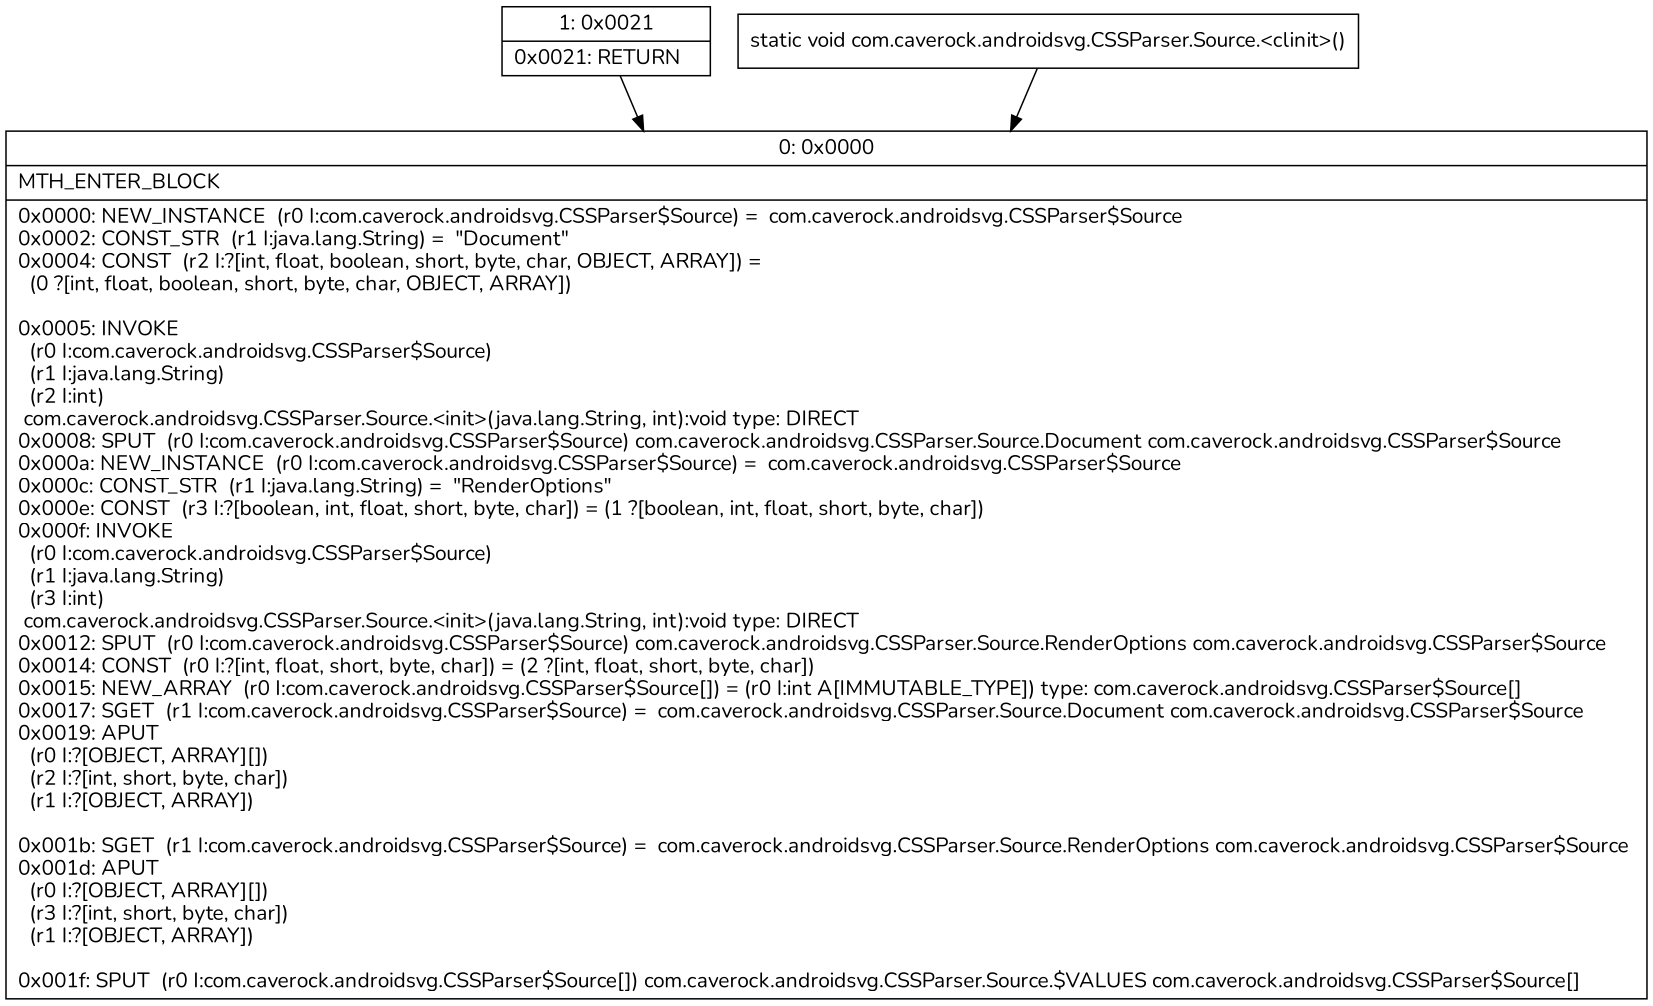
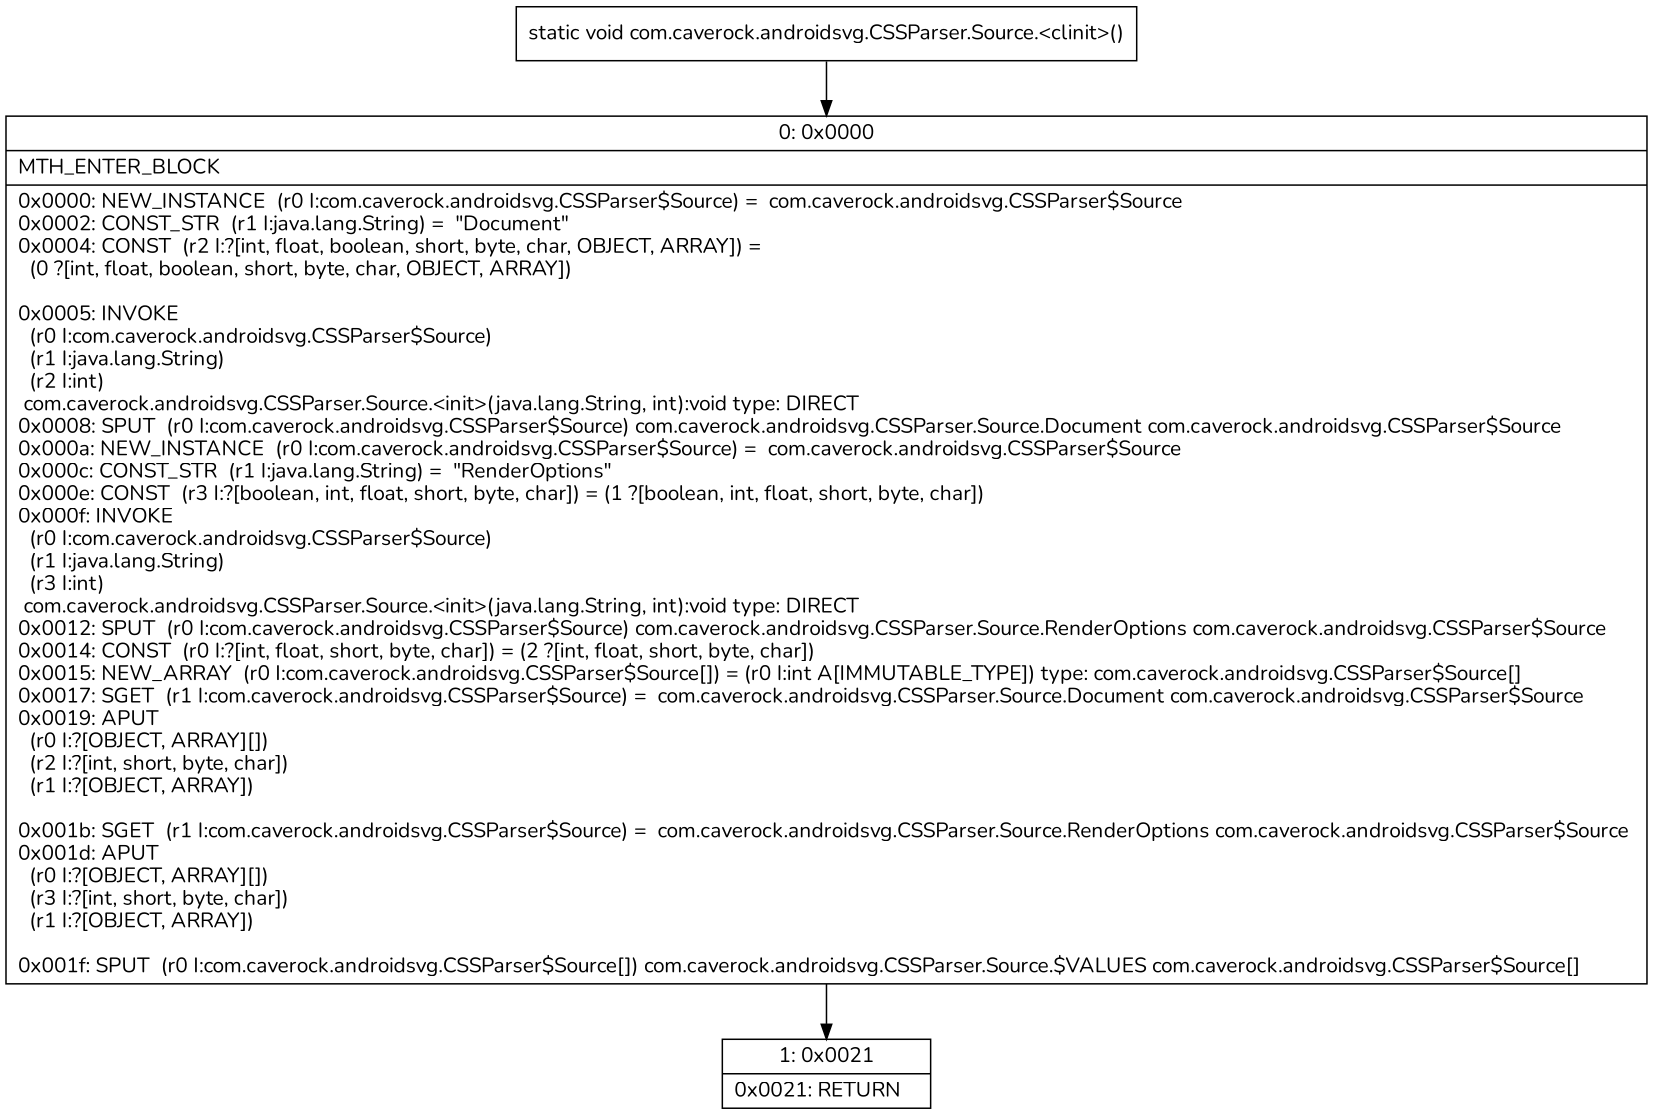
(629, 96) -> (826, 1004)
